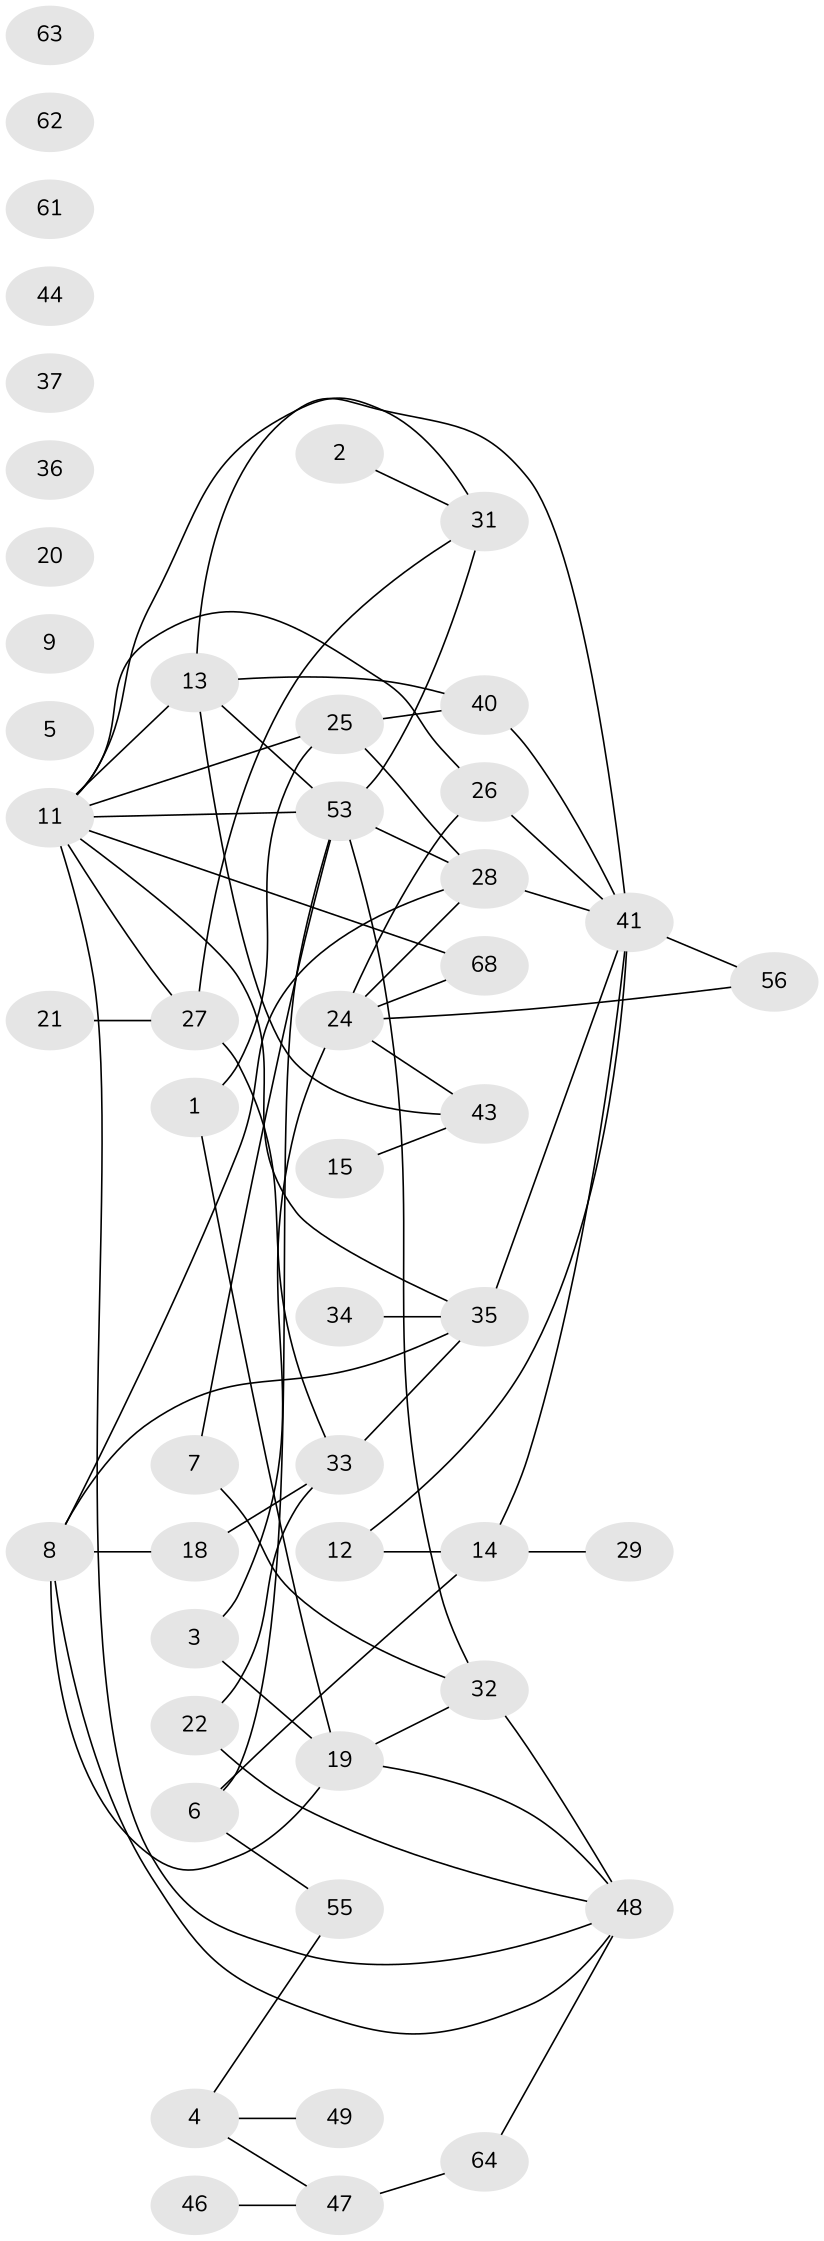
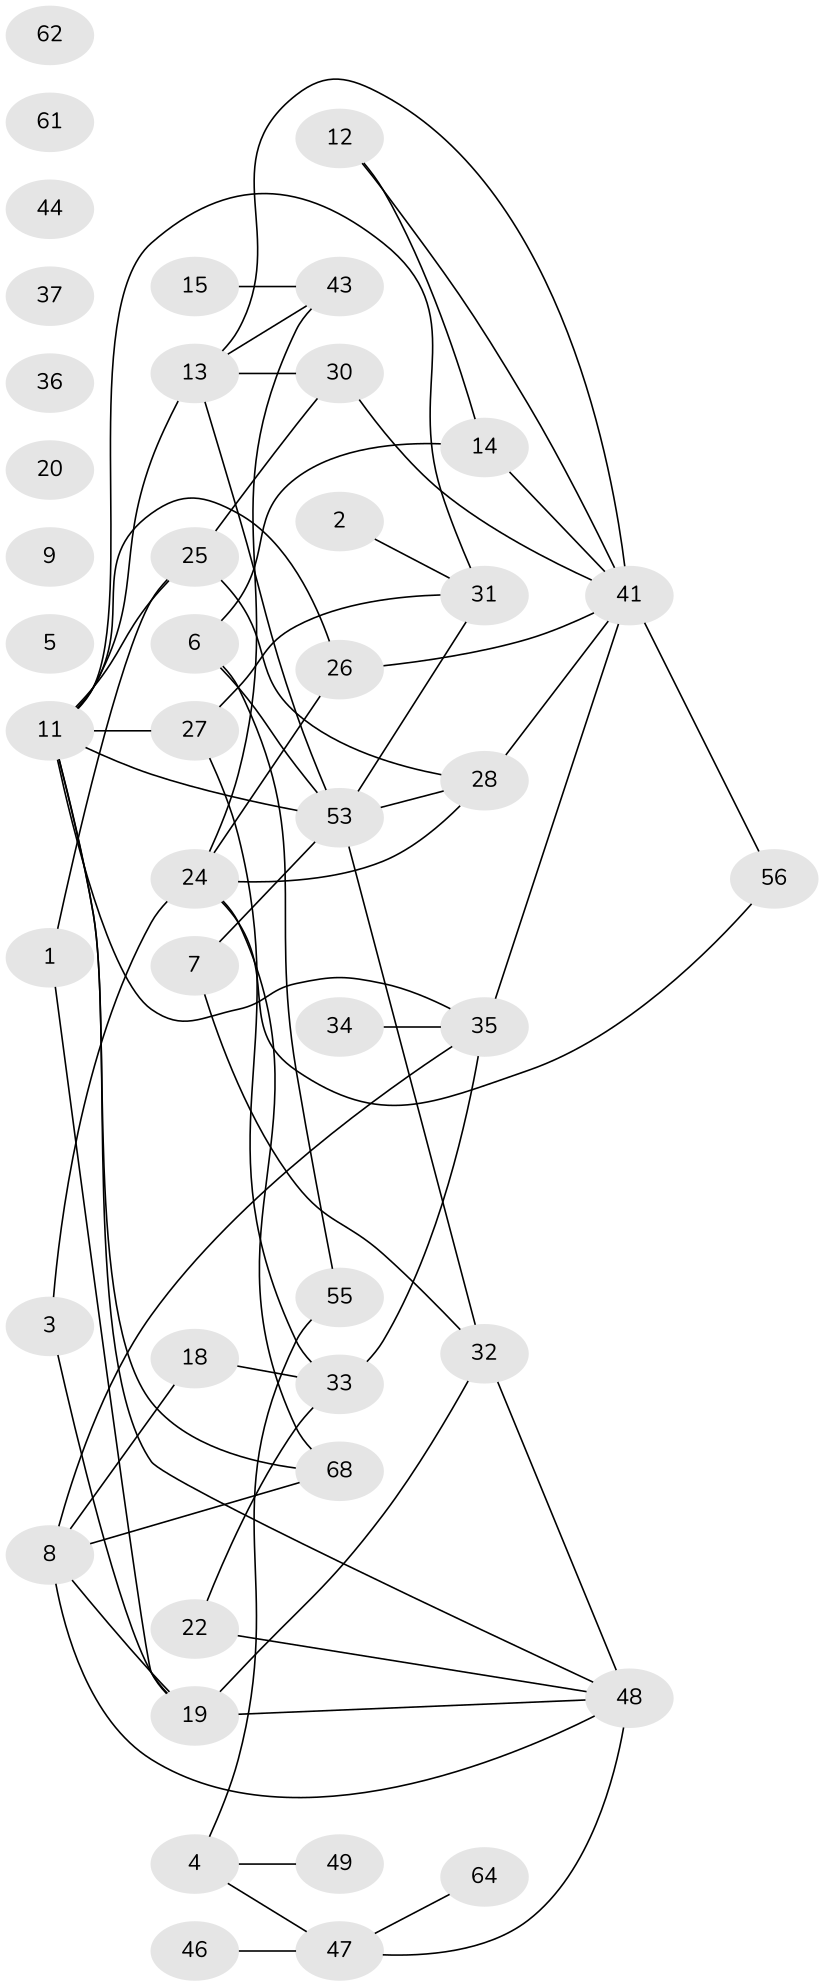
(50, 35) -> none
(485, 705) -> (340, 373)
(50, 1021) -> none
(228, 1175) -> (195, 1513)
(629, 1552) -> none
(557, 2035) -> (552, 1897)
